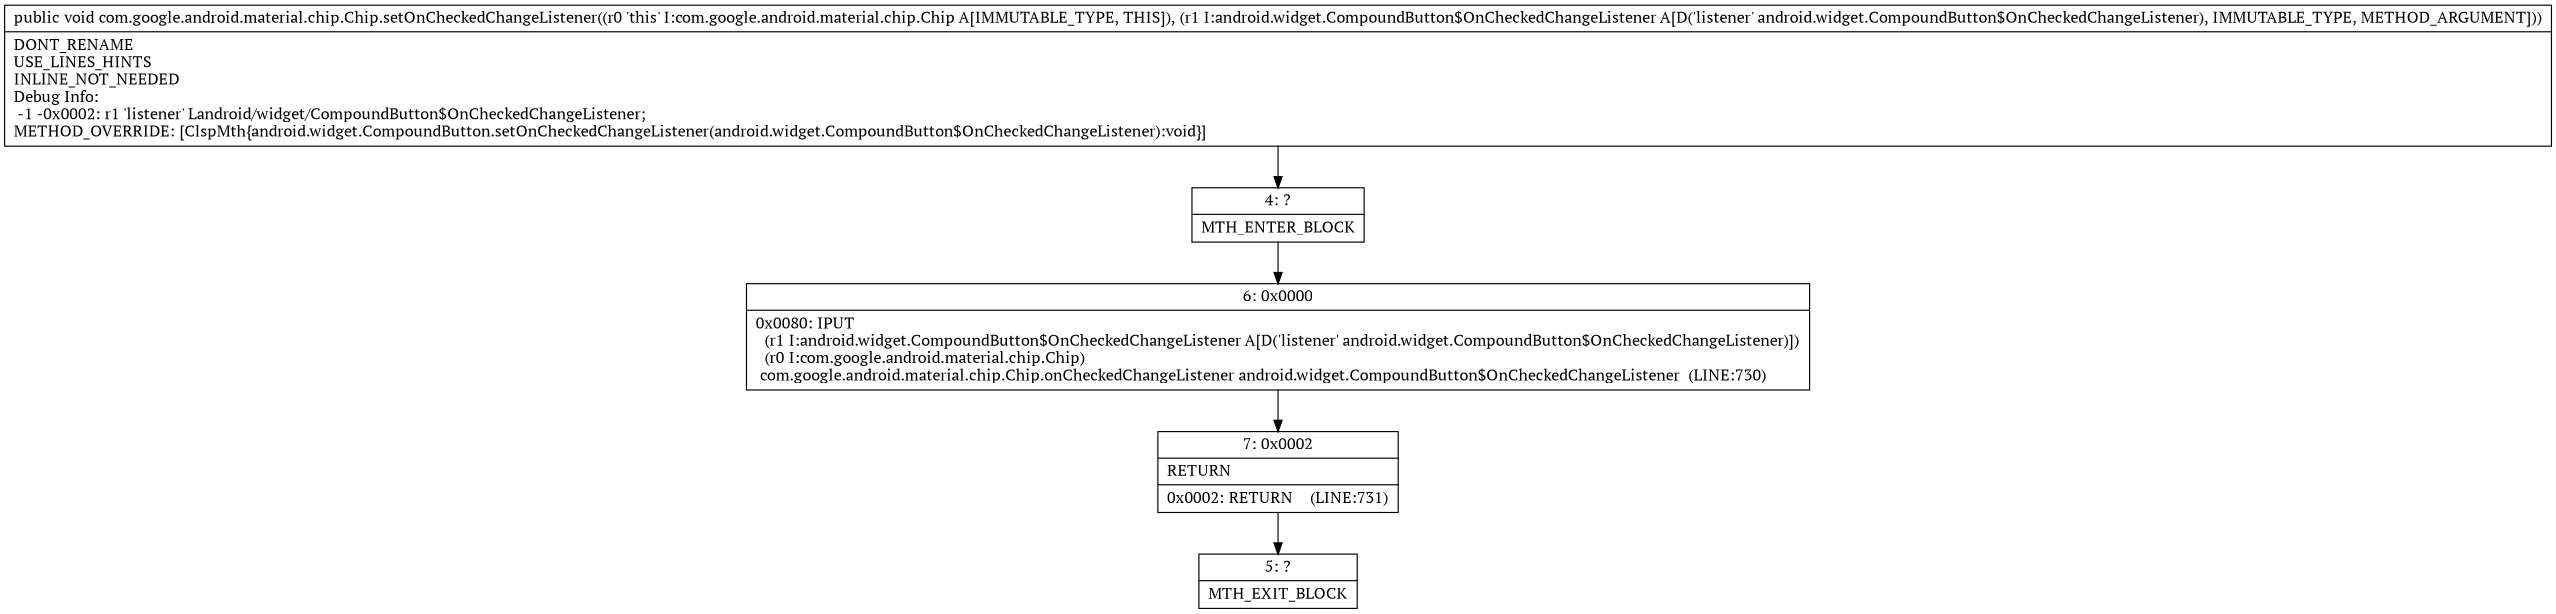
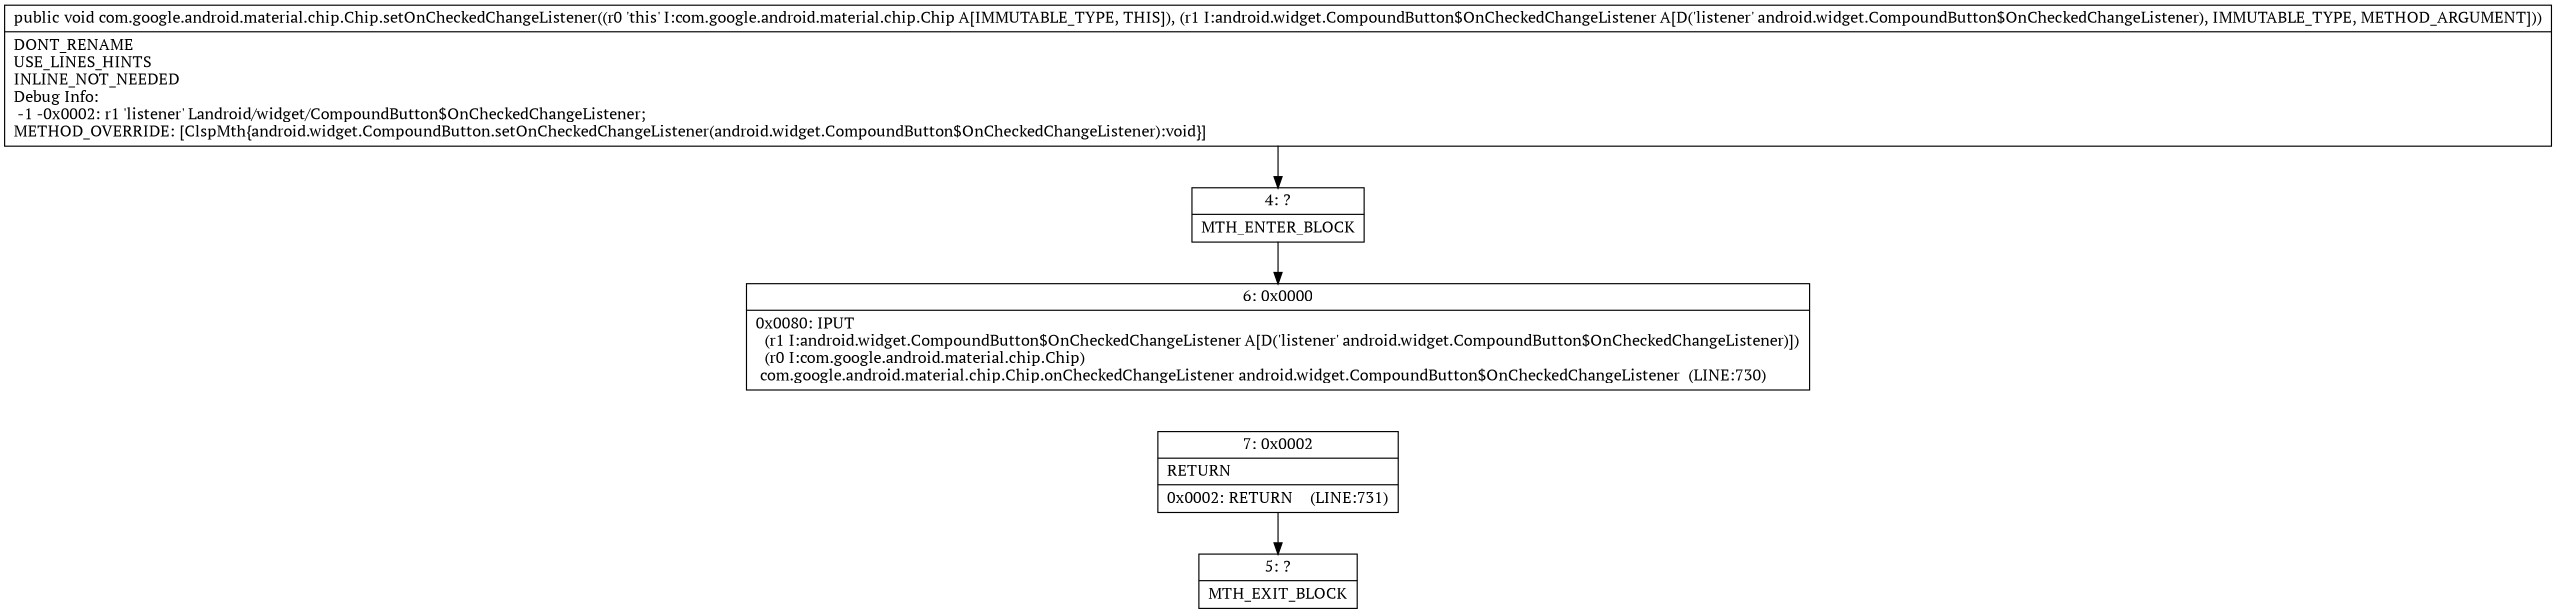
(1278, 405) -> none
